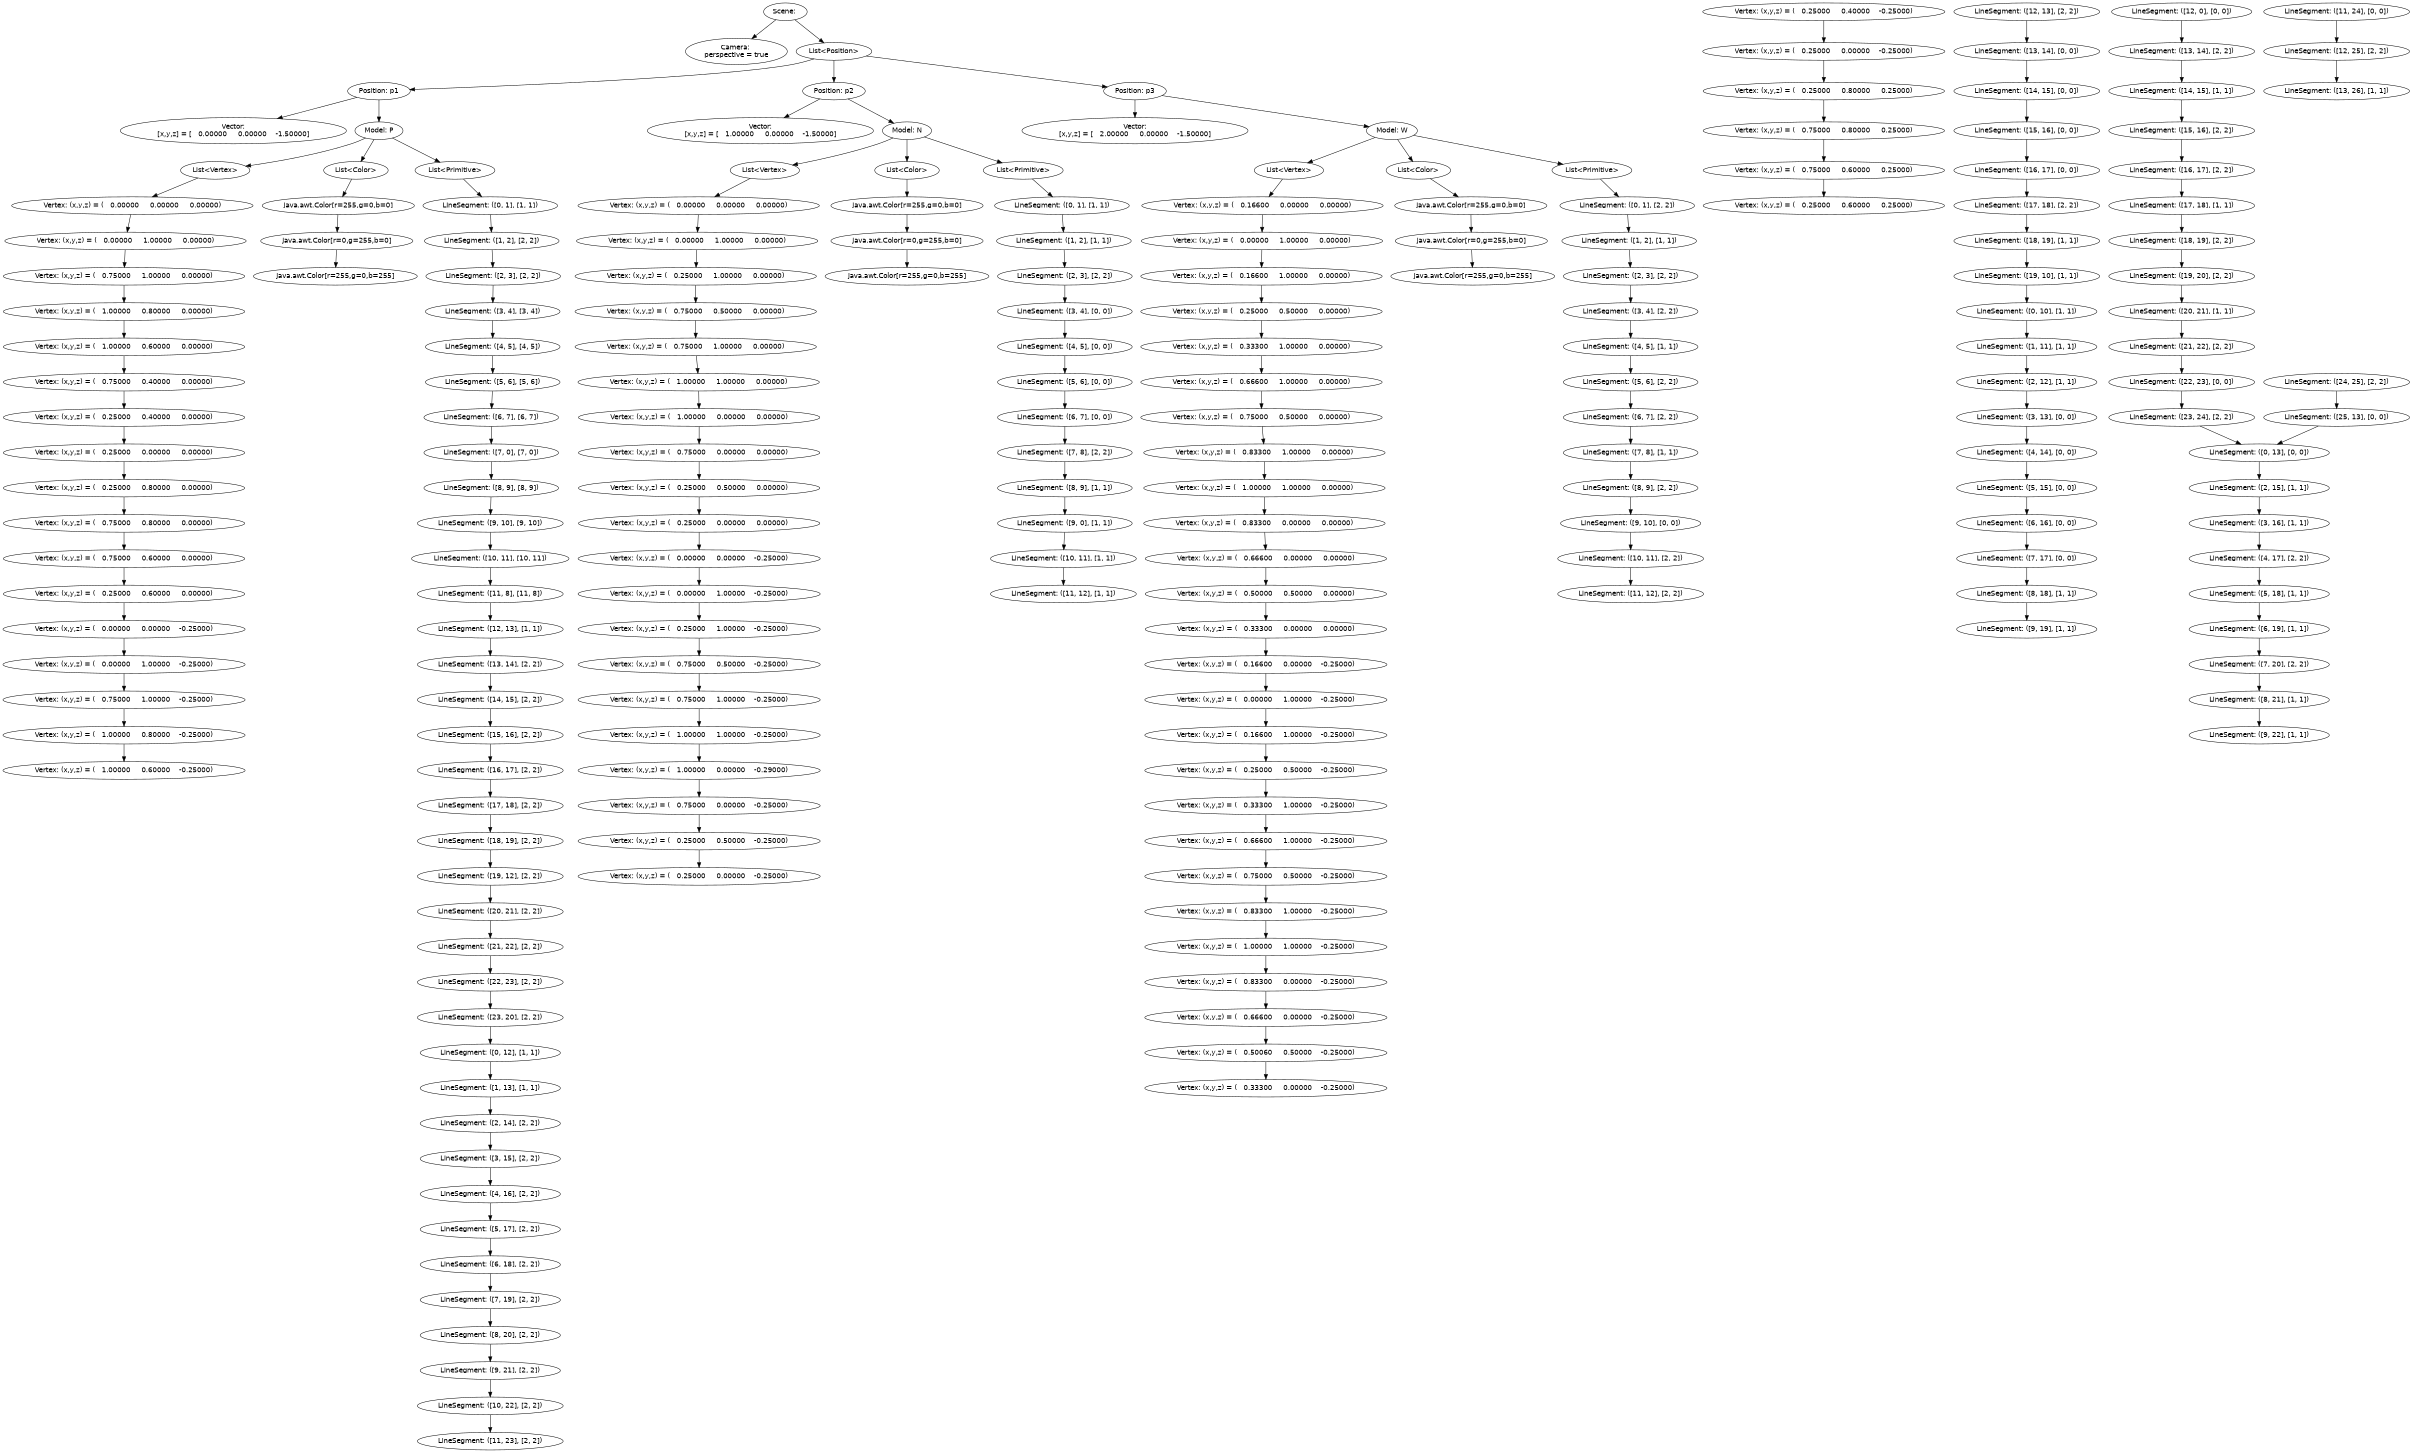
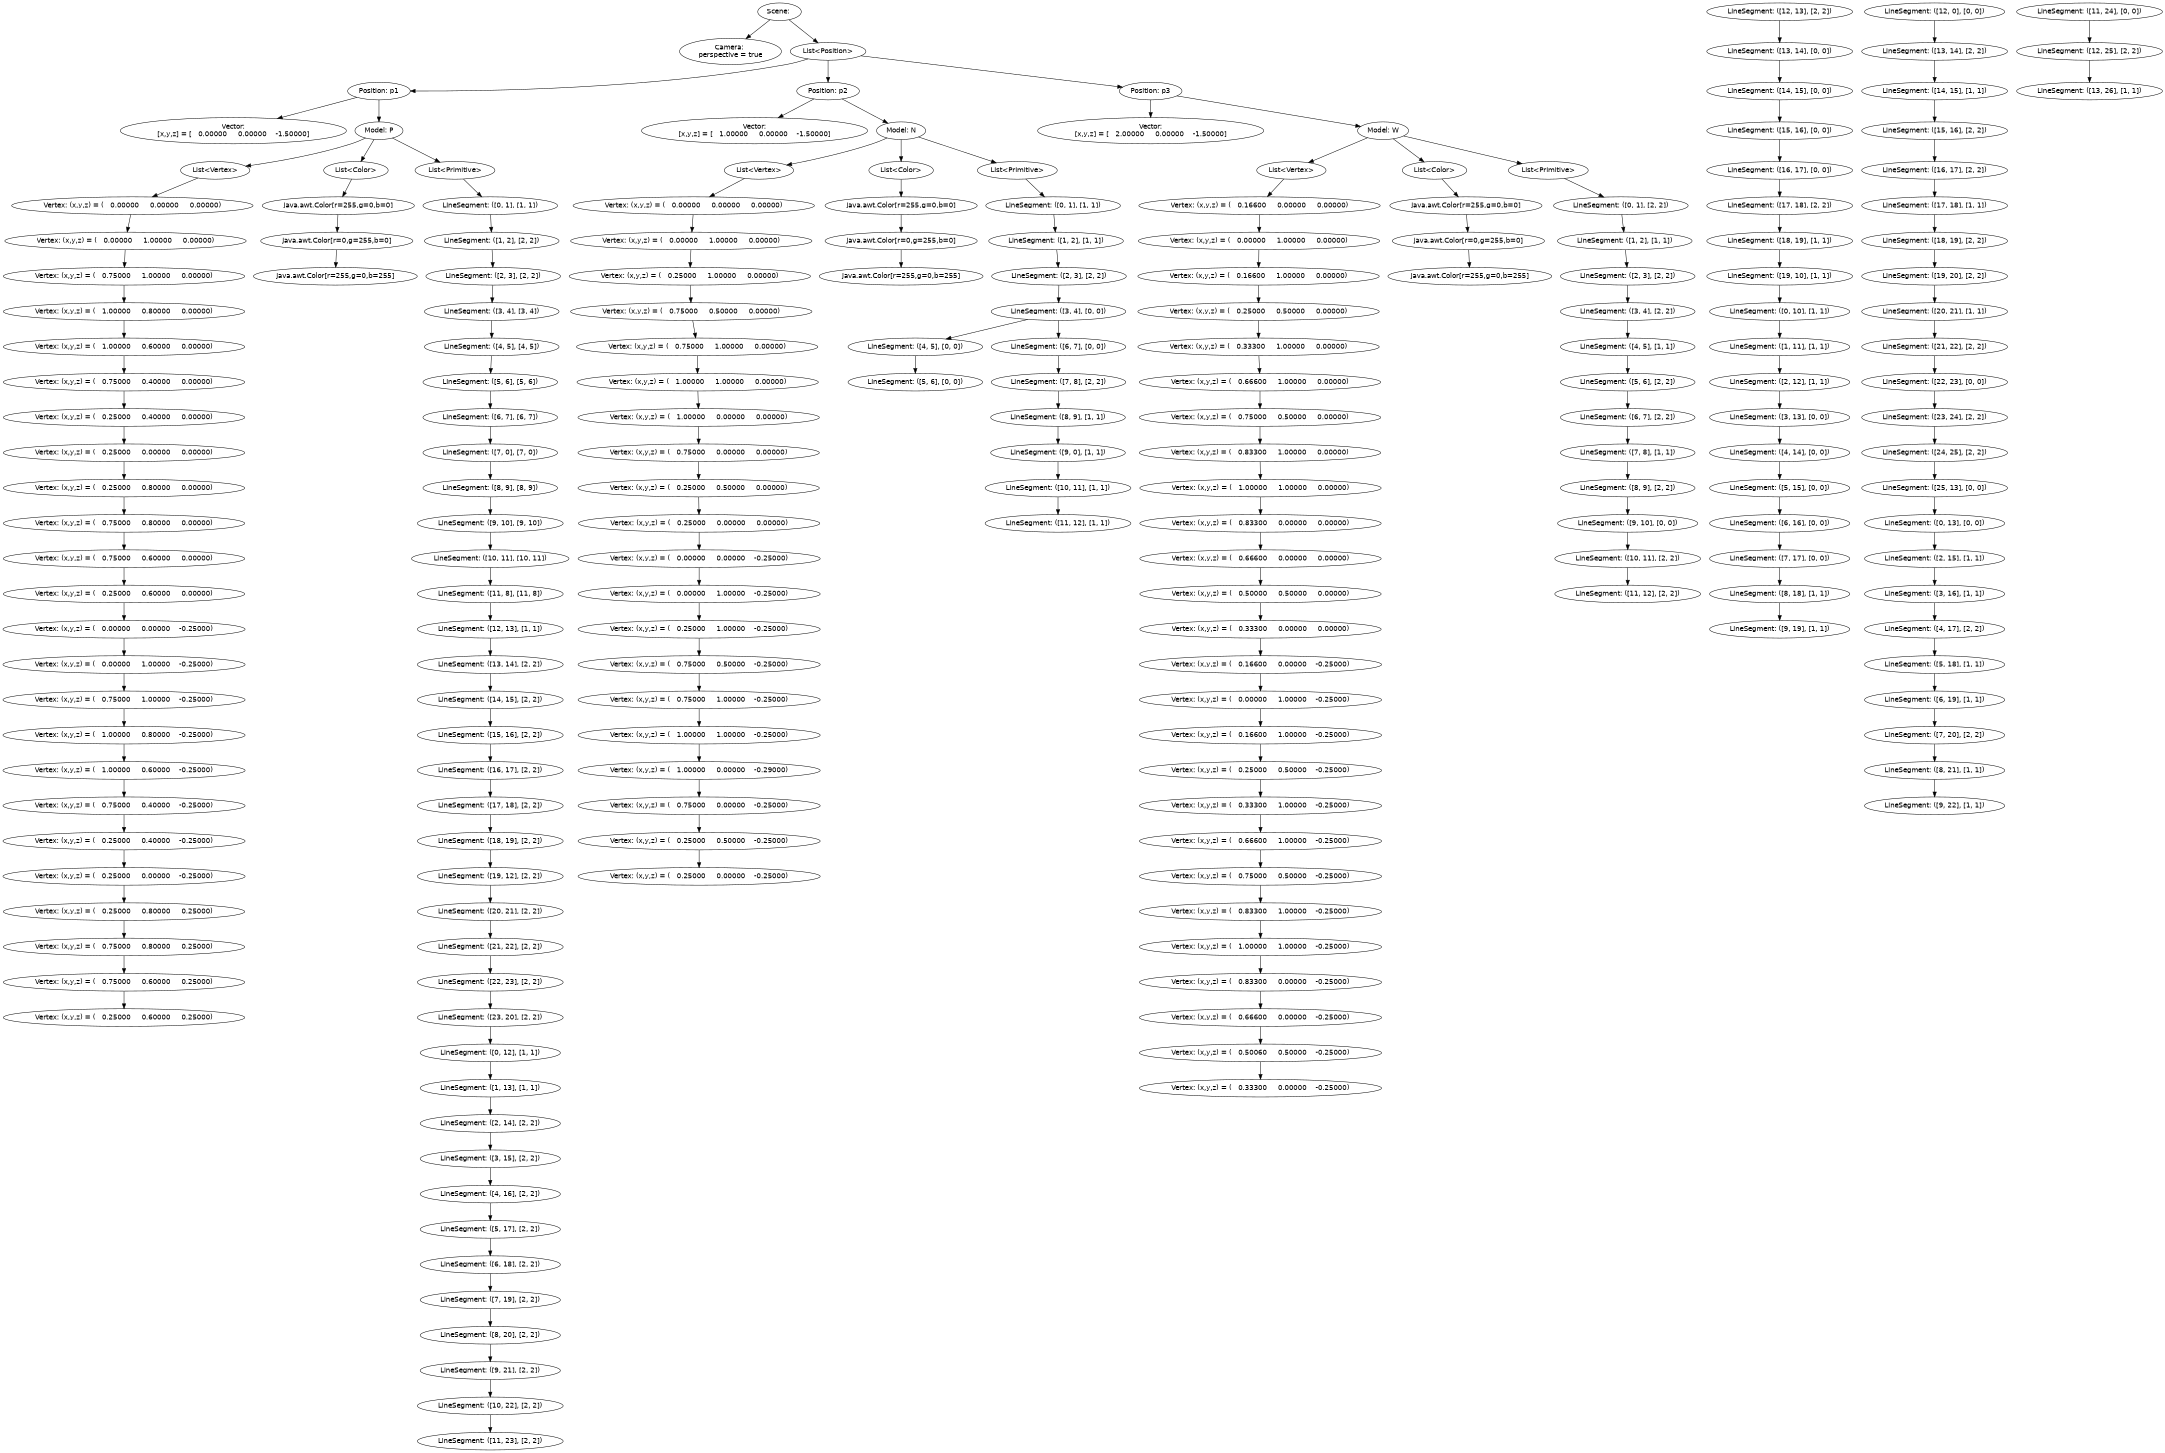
(1065, 397) -> (1059, 327)
(2218, 434) -> (1935, 433)
none -> (124, 806)
